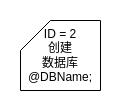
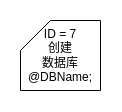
(61, 56) -> (61, 56)
